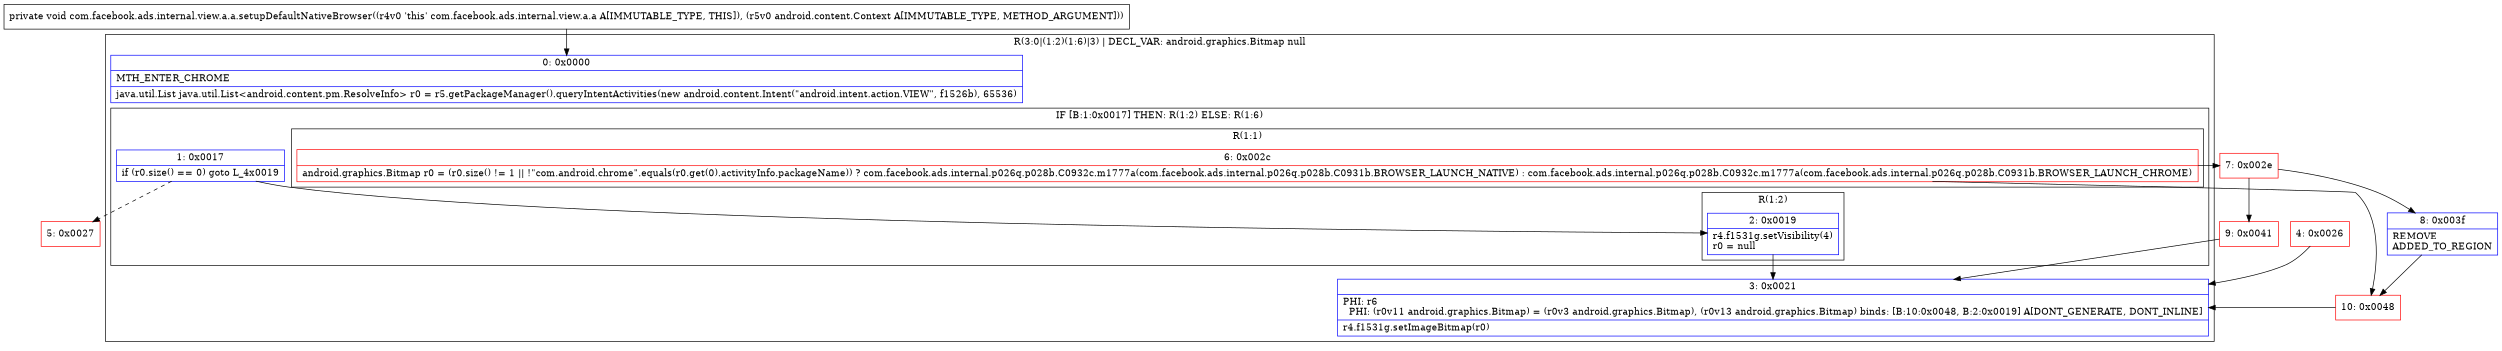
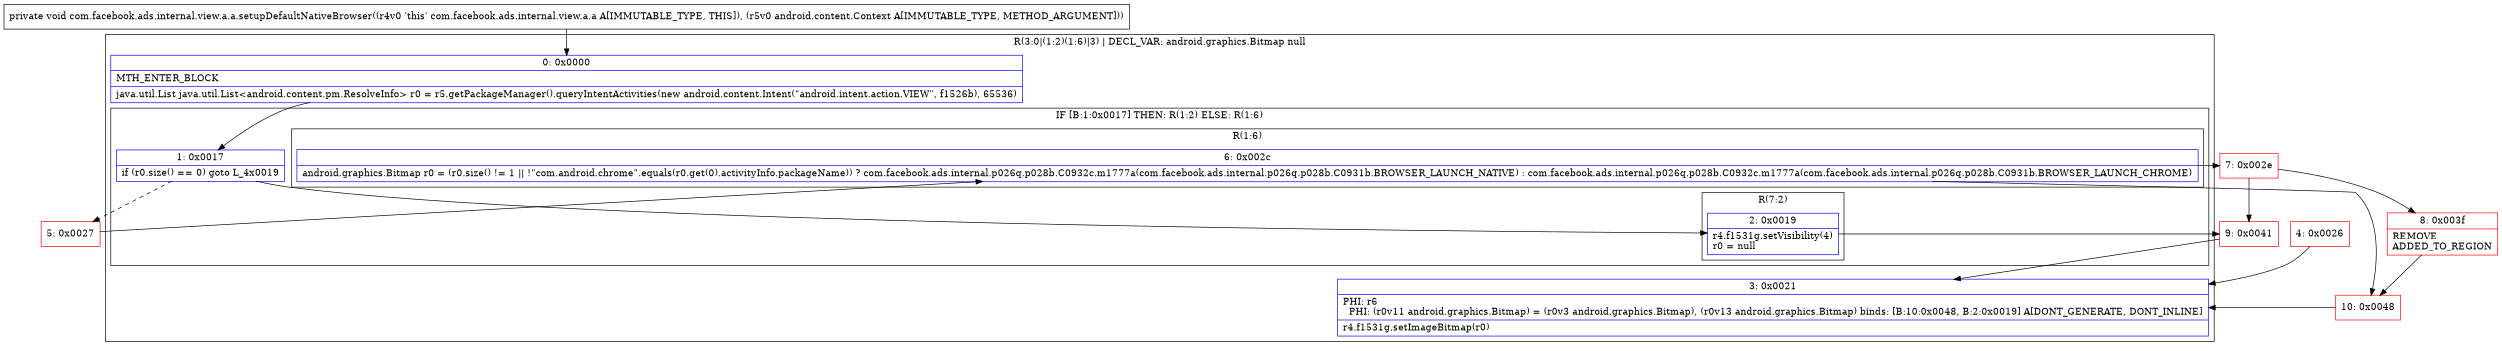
(173, 78) -> (168, 78)
none -> (264, 119)
(1248, 137) -> (1248, 137)
(1248, 166) -> (1248, 166)
(1773, 200) -> (1773, 200)
none -> (494, 209)
(2442, 234) -> (2442, 234)
(1773, 264) -> (2026, 234)
